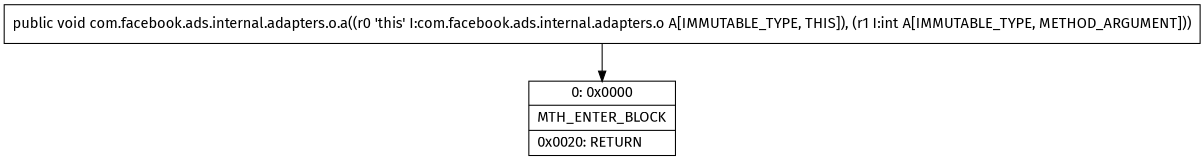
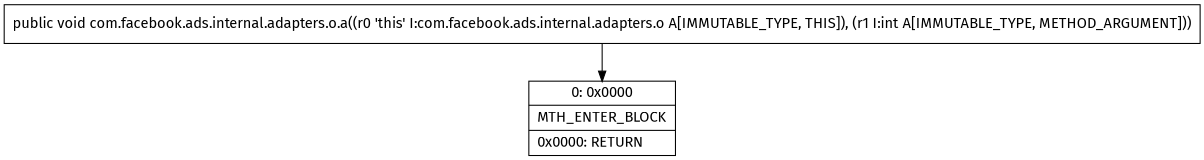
(596, 142) -> (596, 142)
